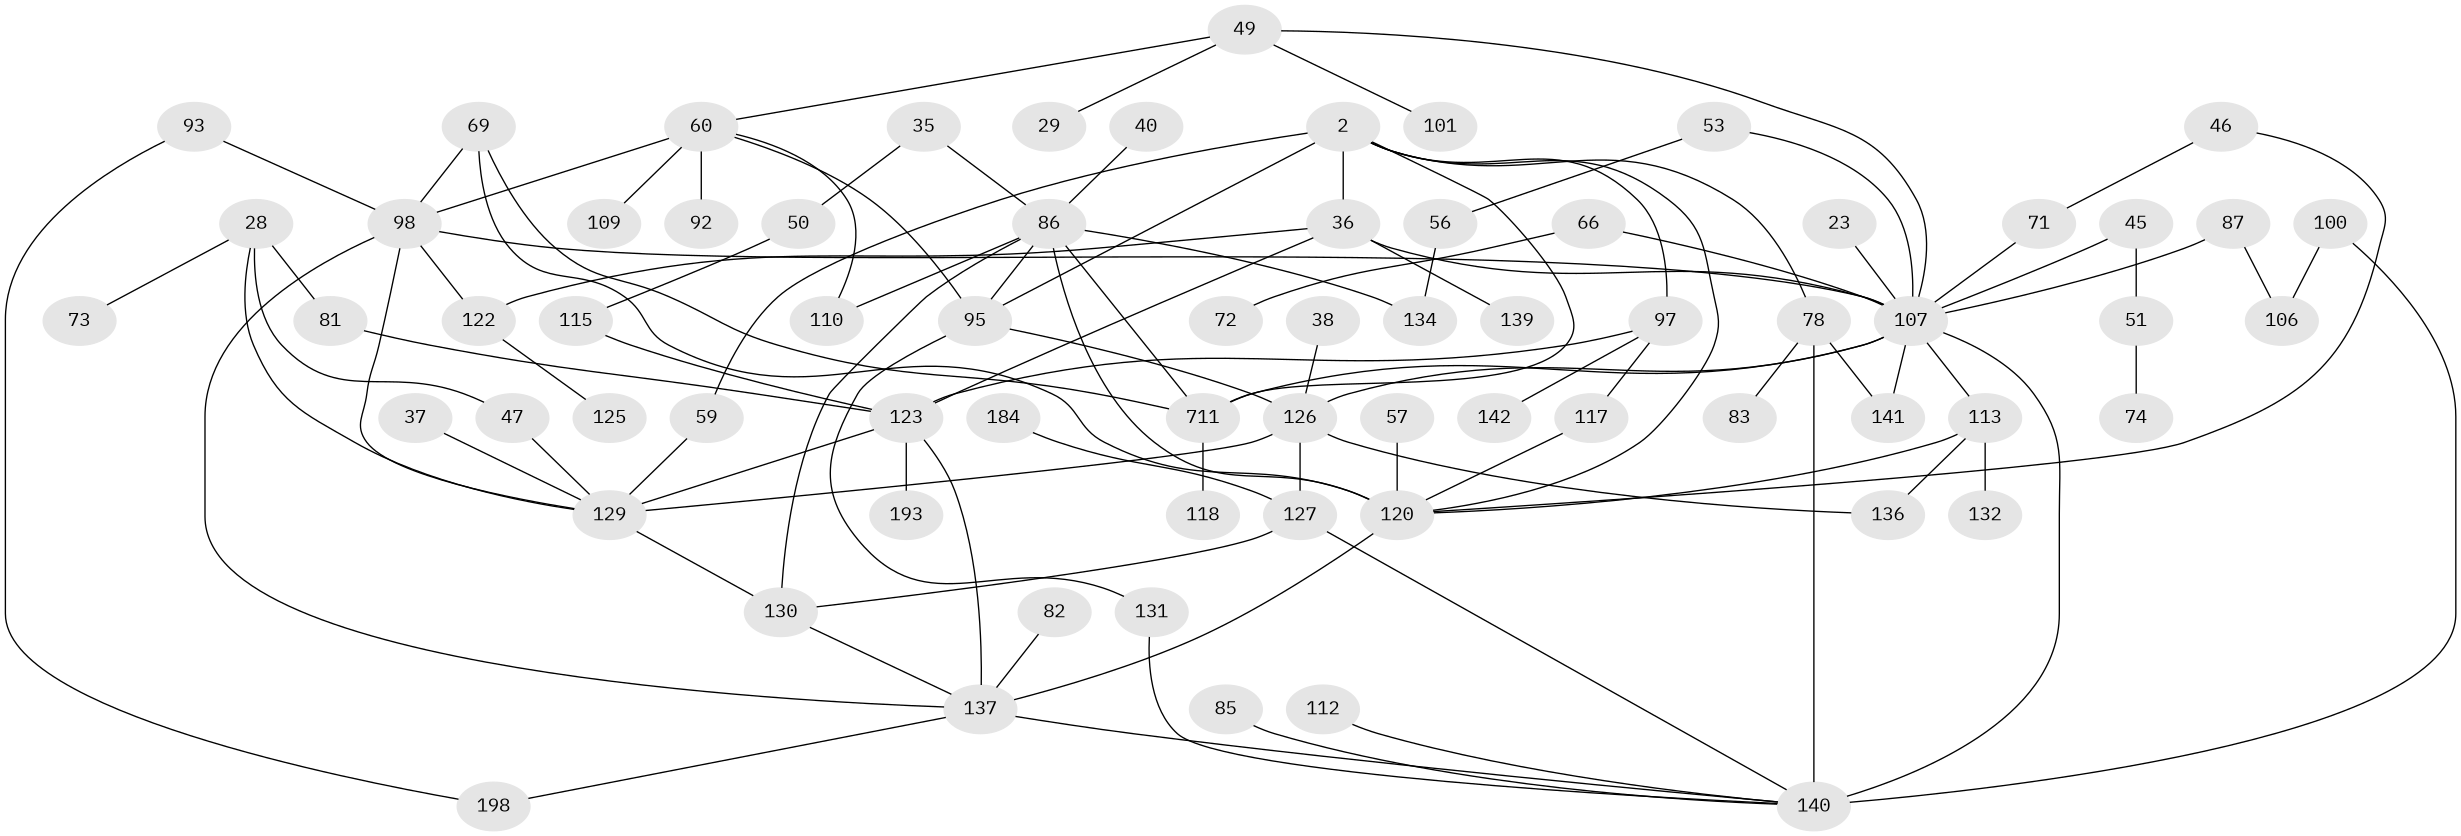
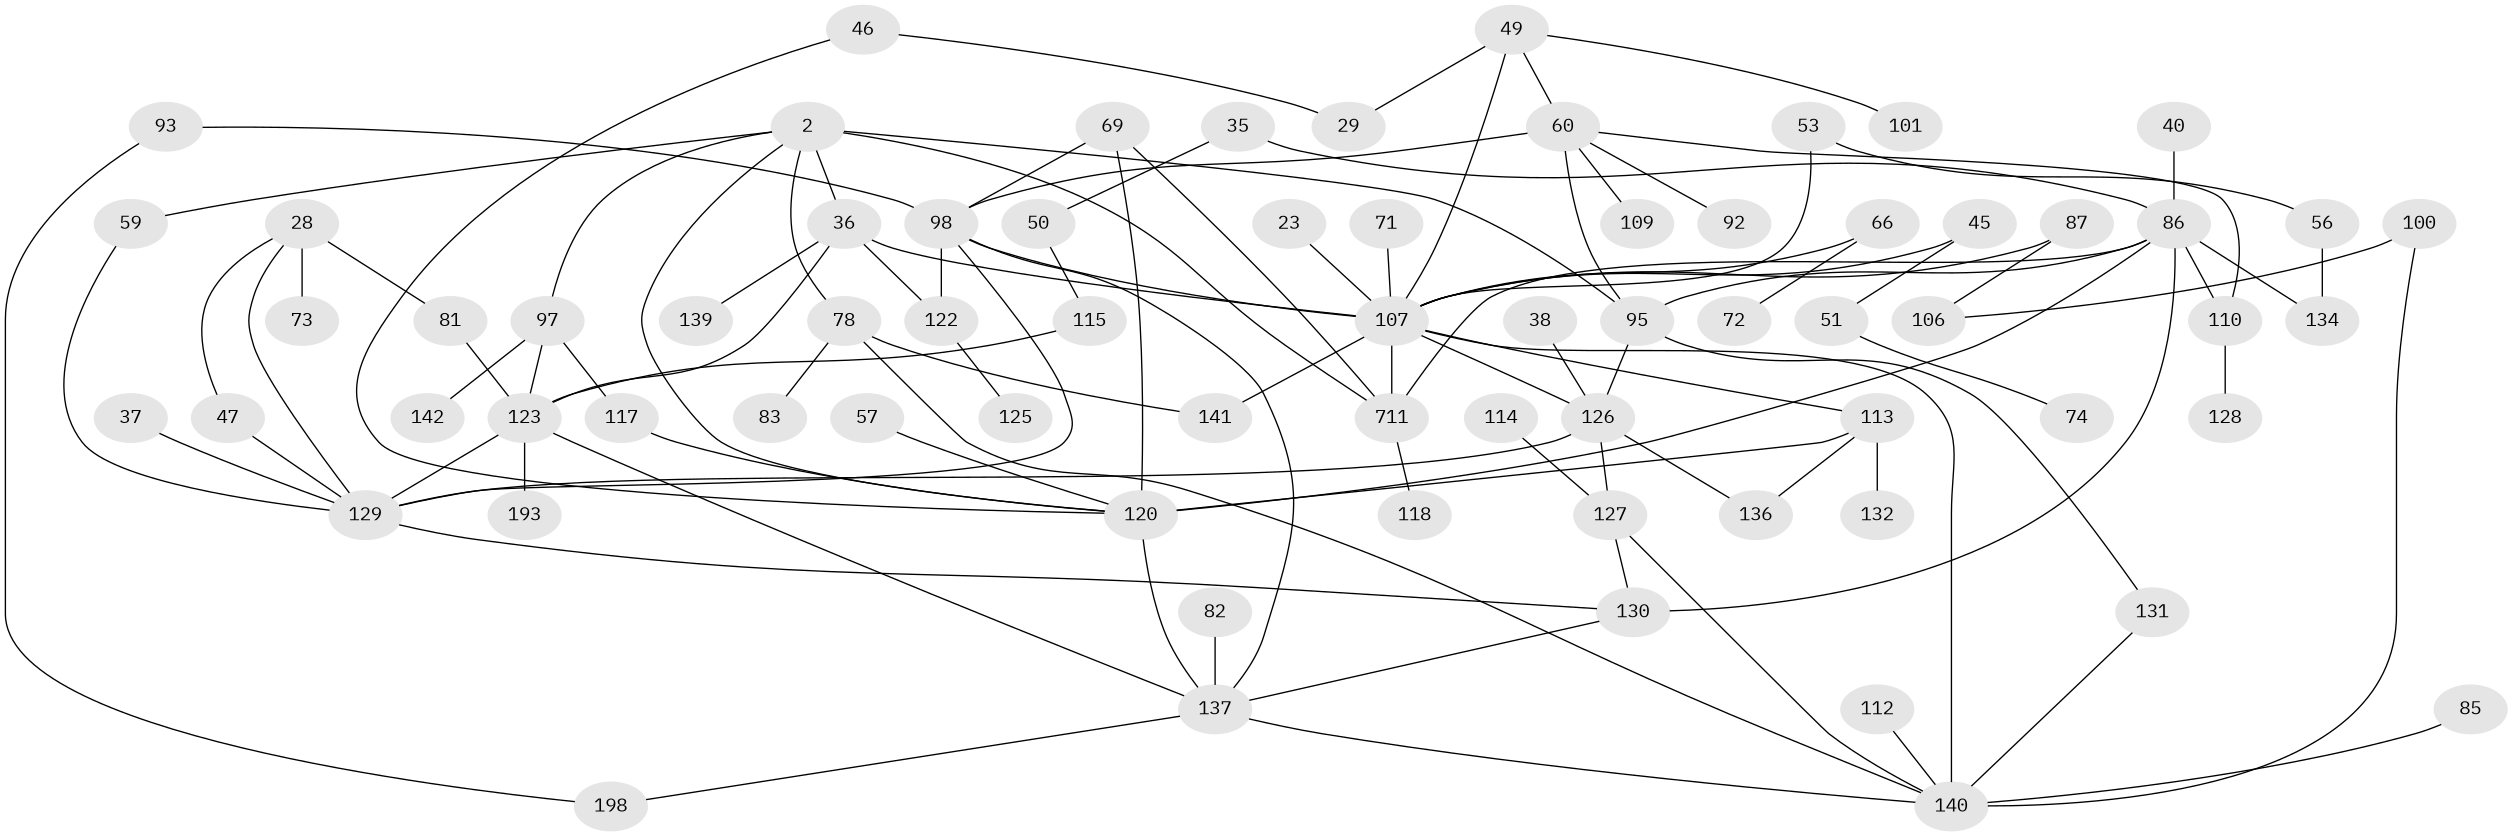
(2130, 175) -> (1110, 65)
(1003, 418) -> (1501, 418)
none -> (2225, 418)
